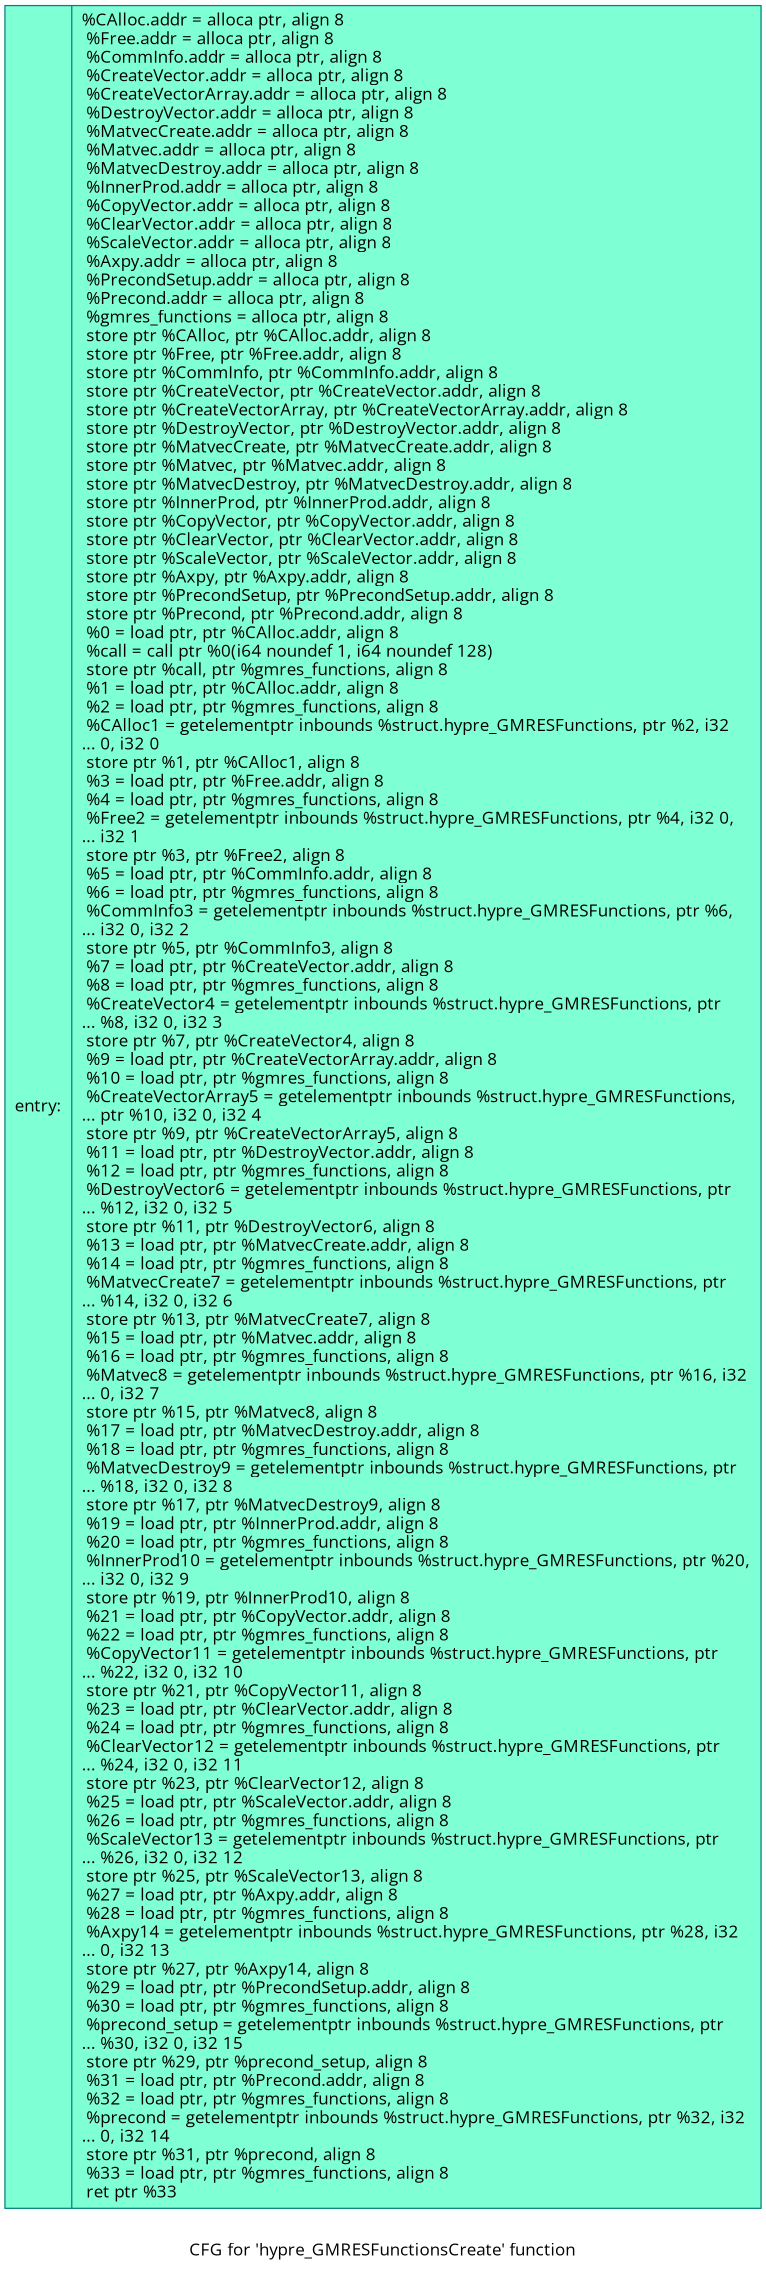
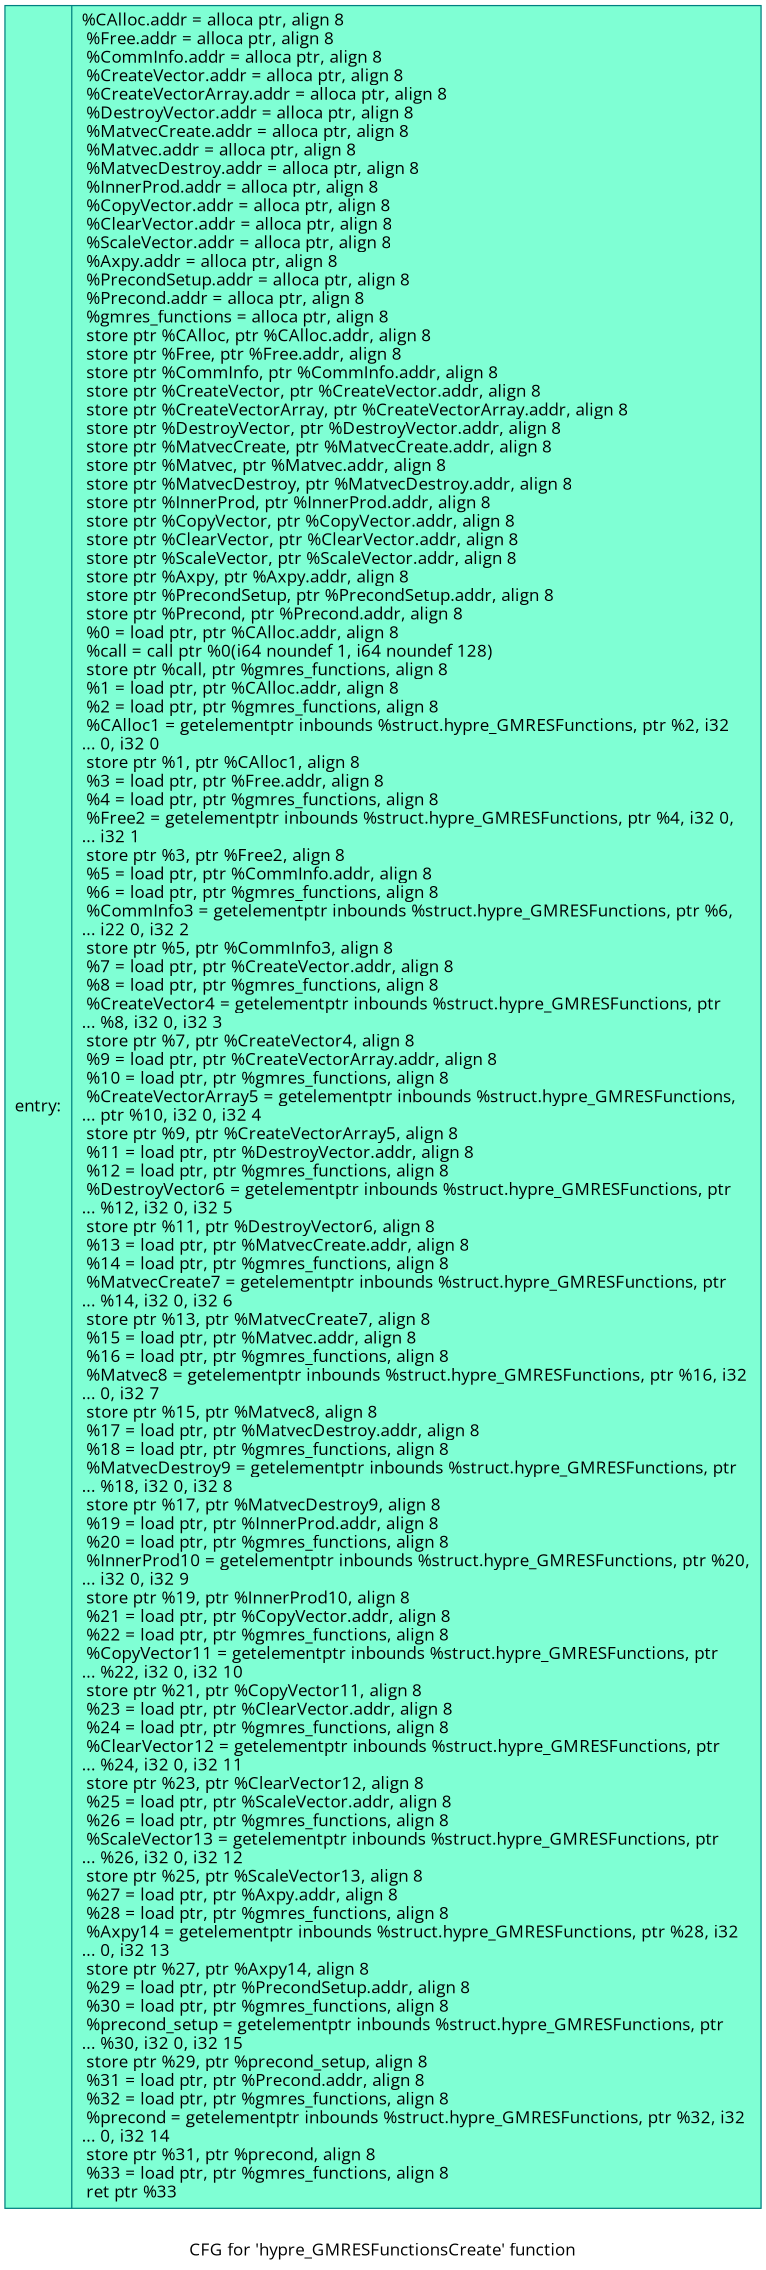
(136, 930) -> (136, 930)
